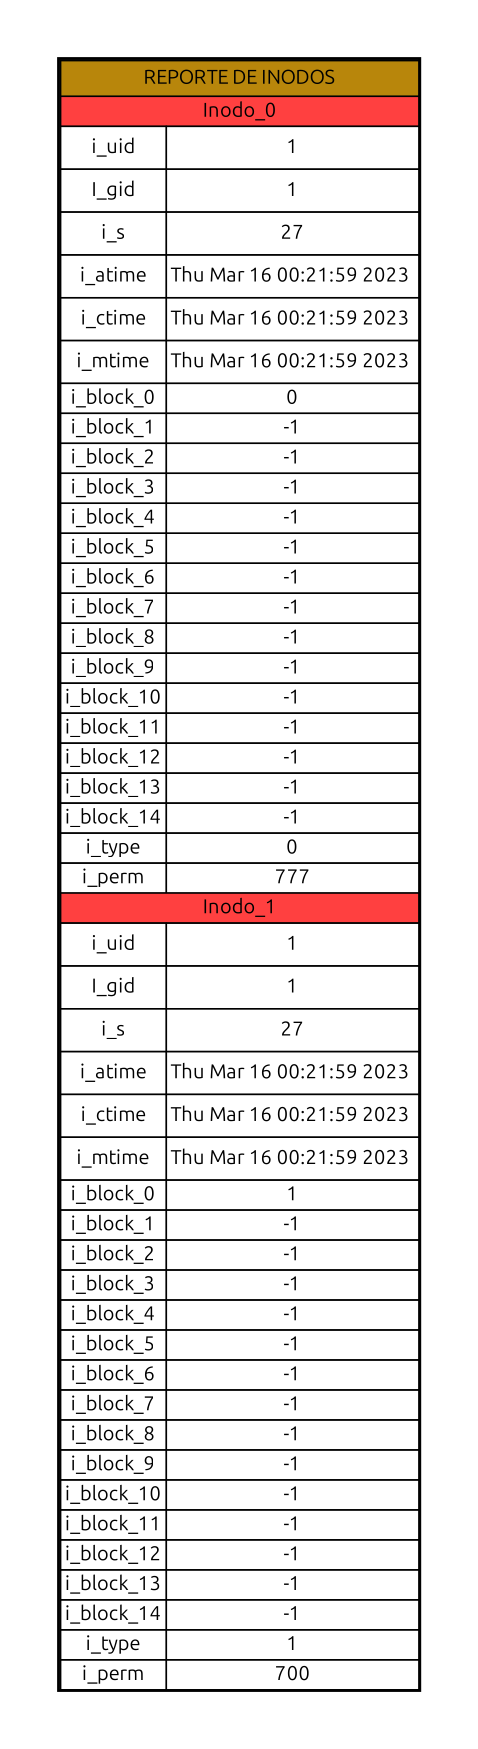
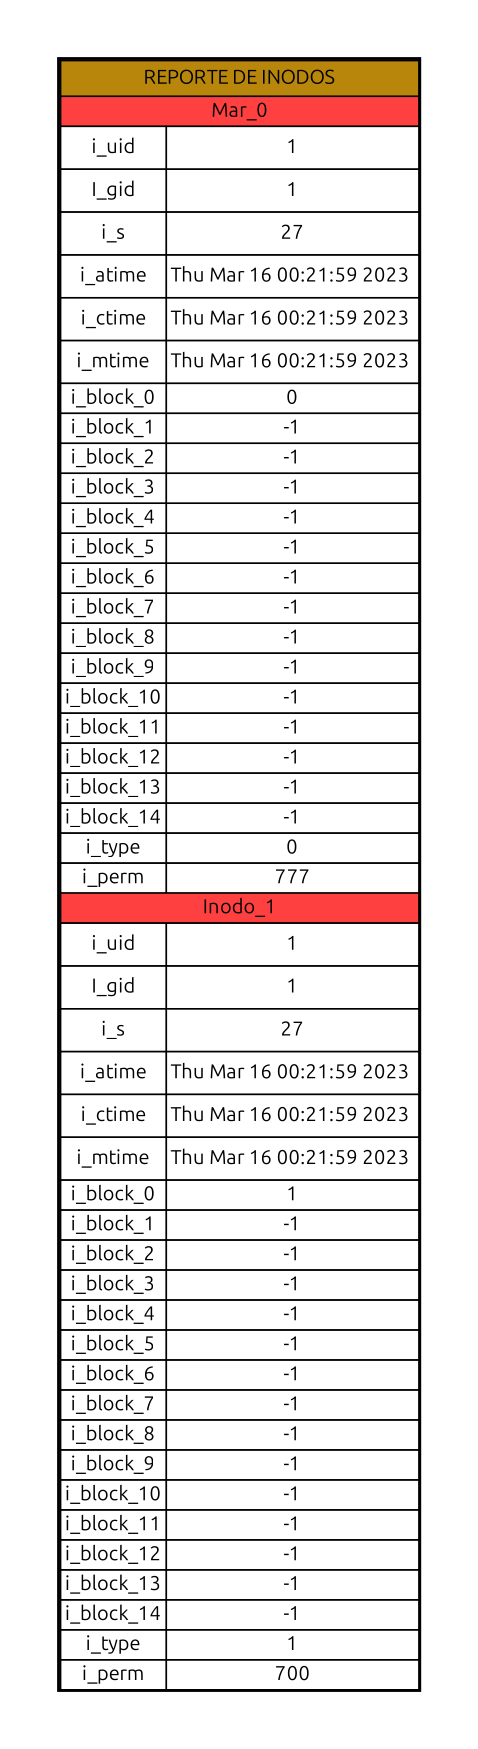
(240, 111) -> (240, 111)
